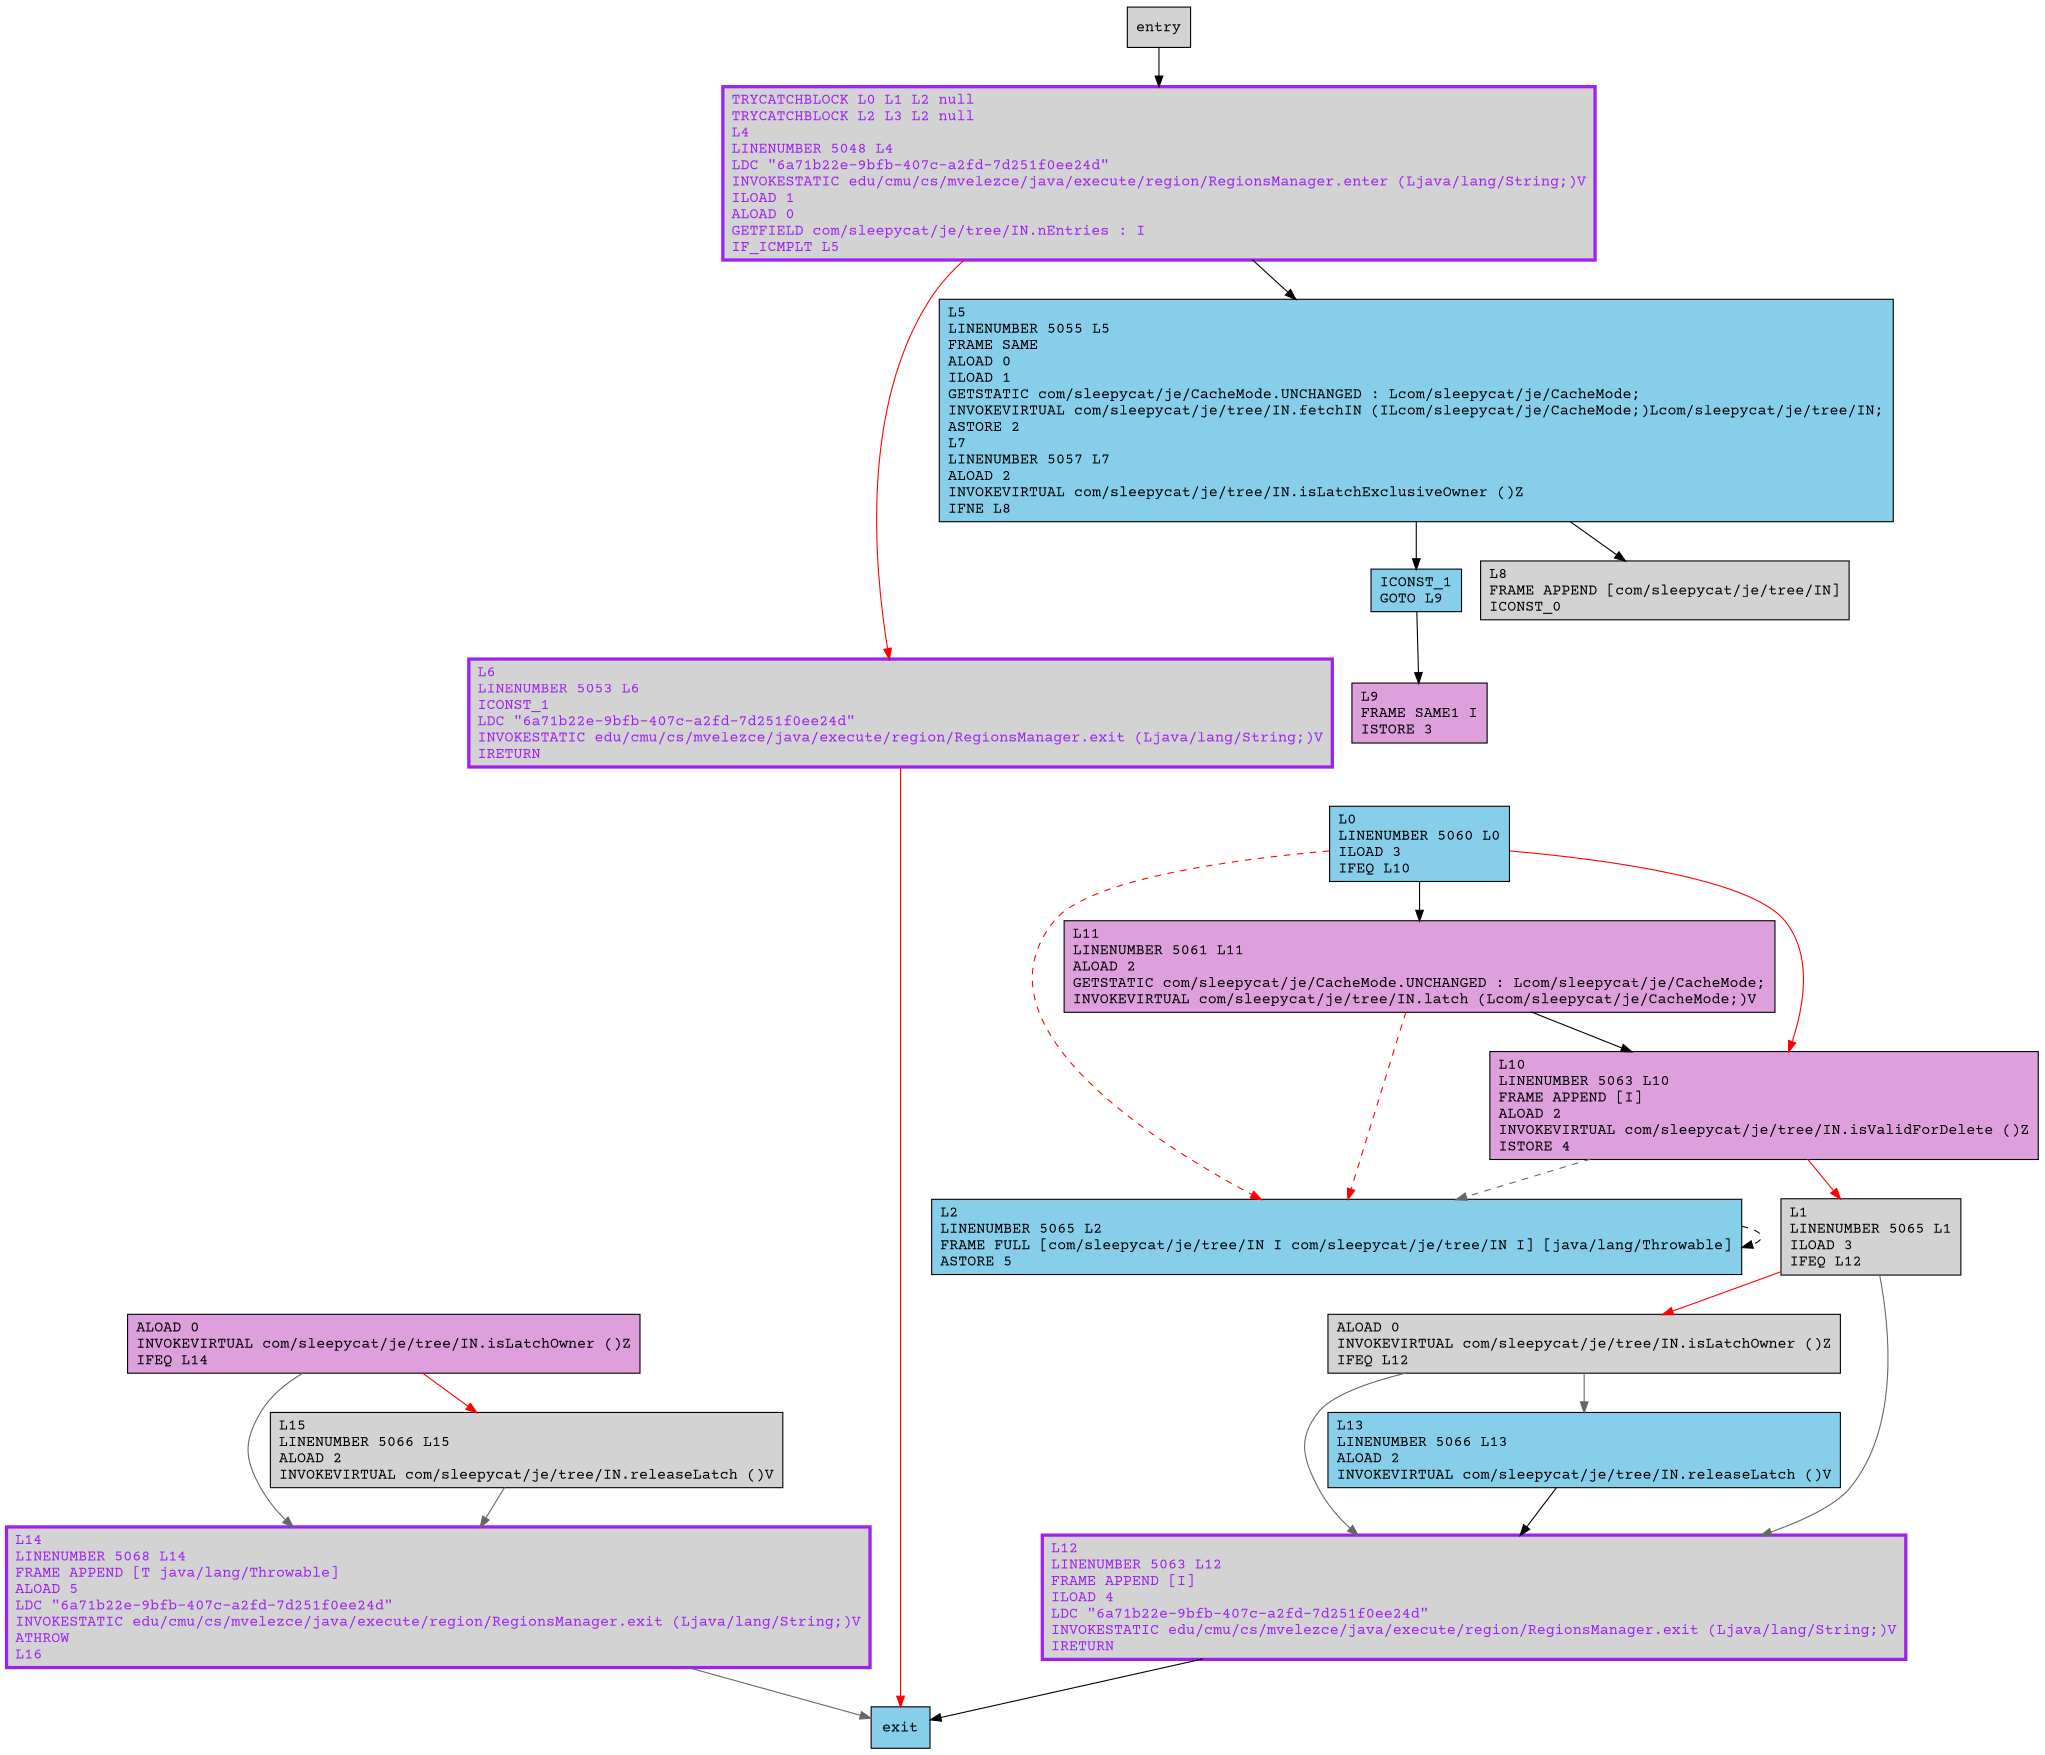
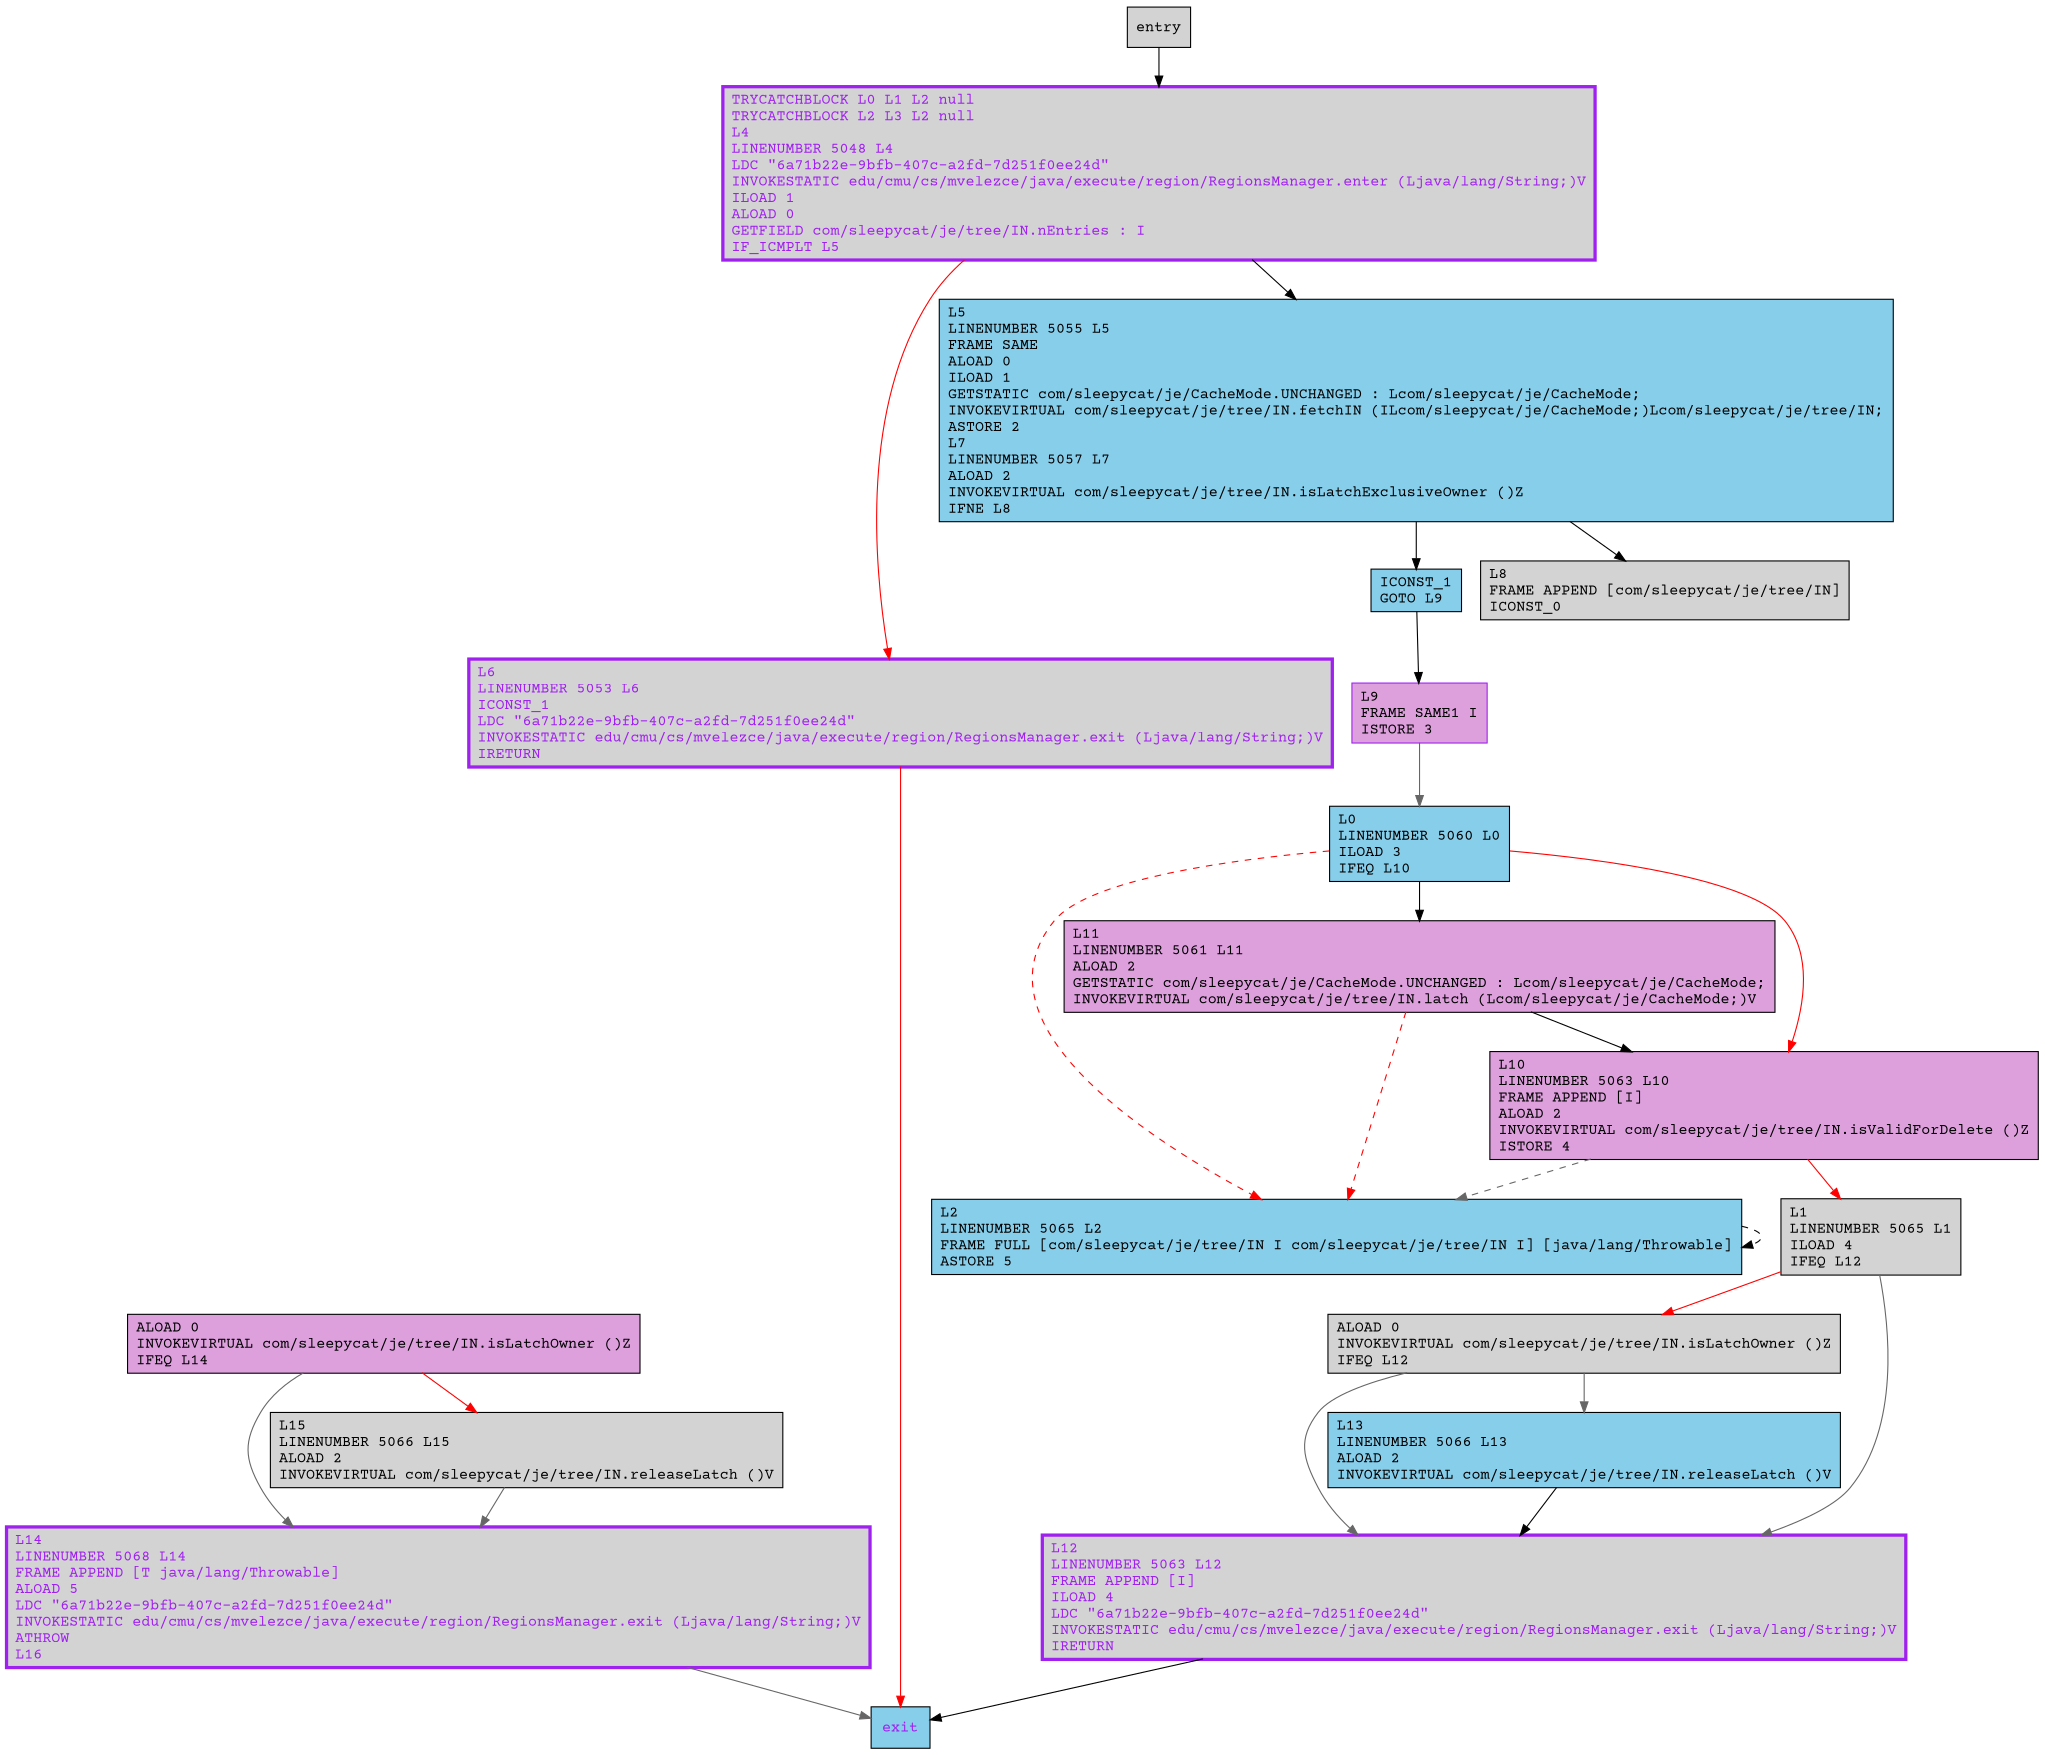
(1420, 713) -> (1420, 713)
none -> (1420, 769)
(1871, 1237) -> (1871, 1237)
(901, 1728) -> (901, 1728)
